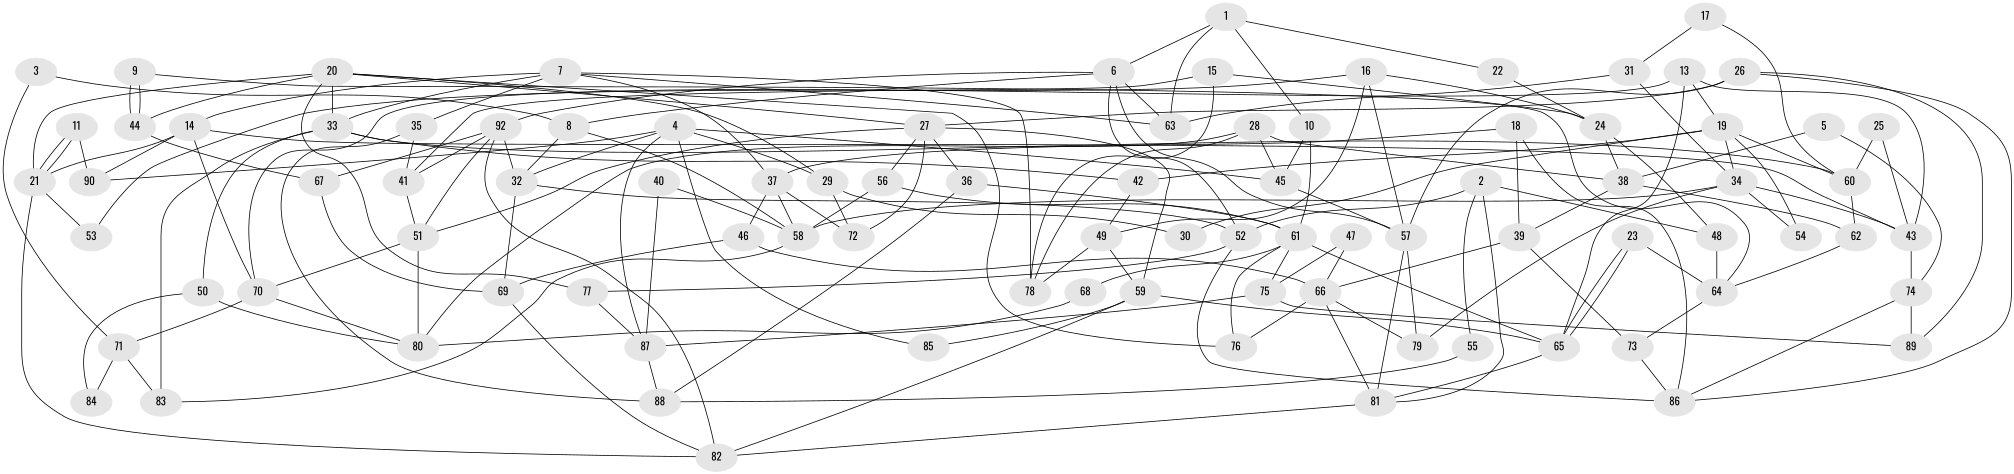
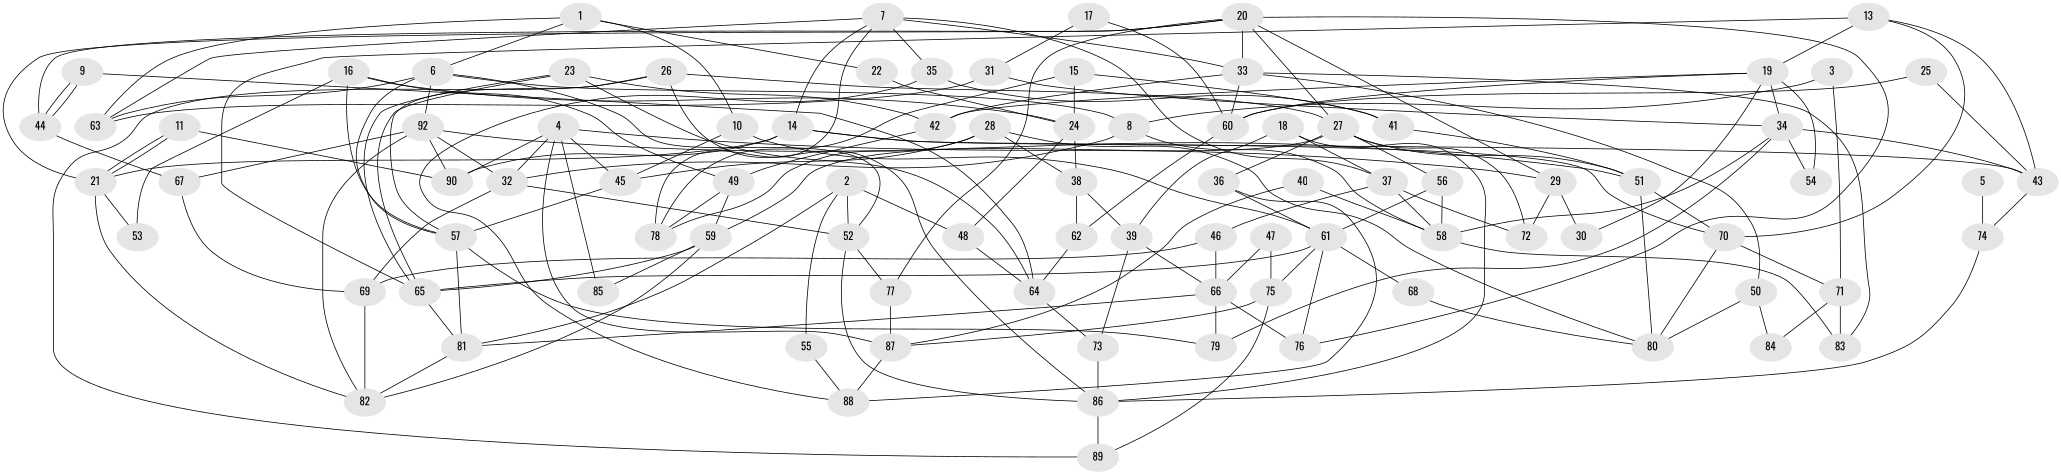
none -> (755, 95)
(1736, 151) -> none
(442, 160) -> (436, 151)
(1911, 320) -> (1098, 430)
